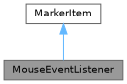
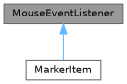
(63, 47) -> (63, 47)
